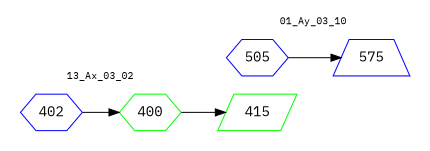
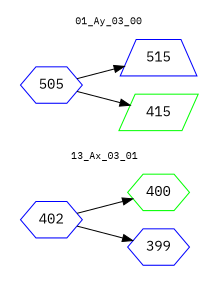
(314, 22) -> (109, 22)
(371, 58) -> (159, 58)
(101, 76) -> (105, 156)
(198, 112) -> (99, 97)
none -> (159, 247)
